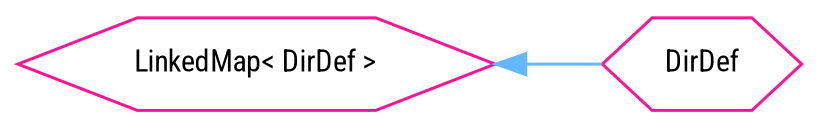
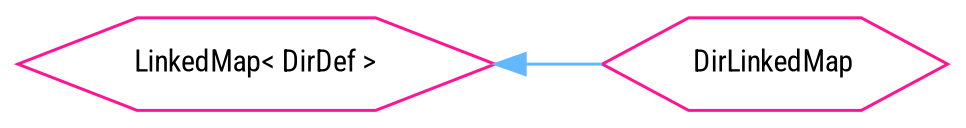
(702, 64) -> (775, 64)
